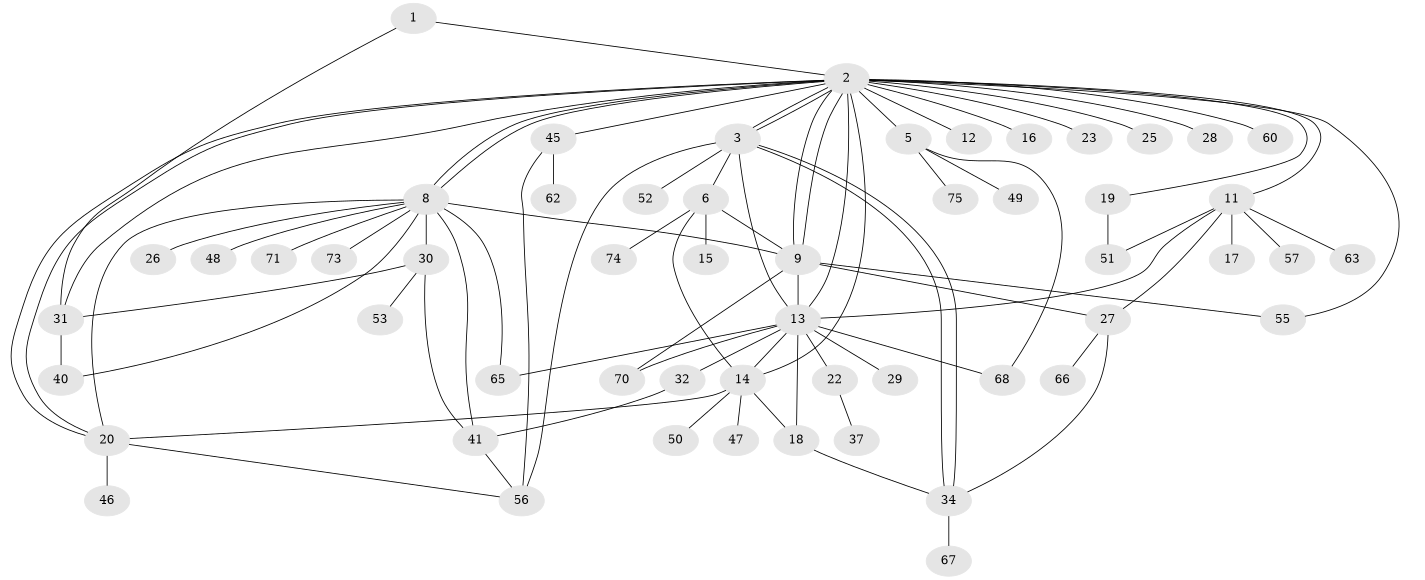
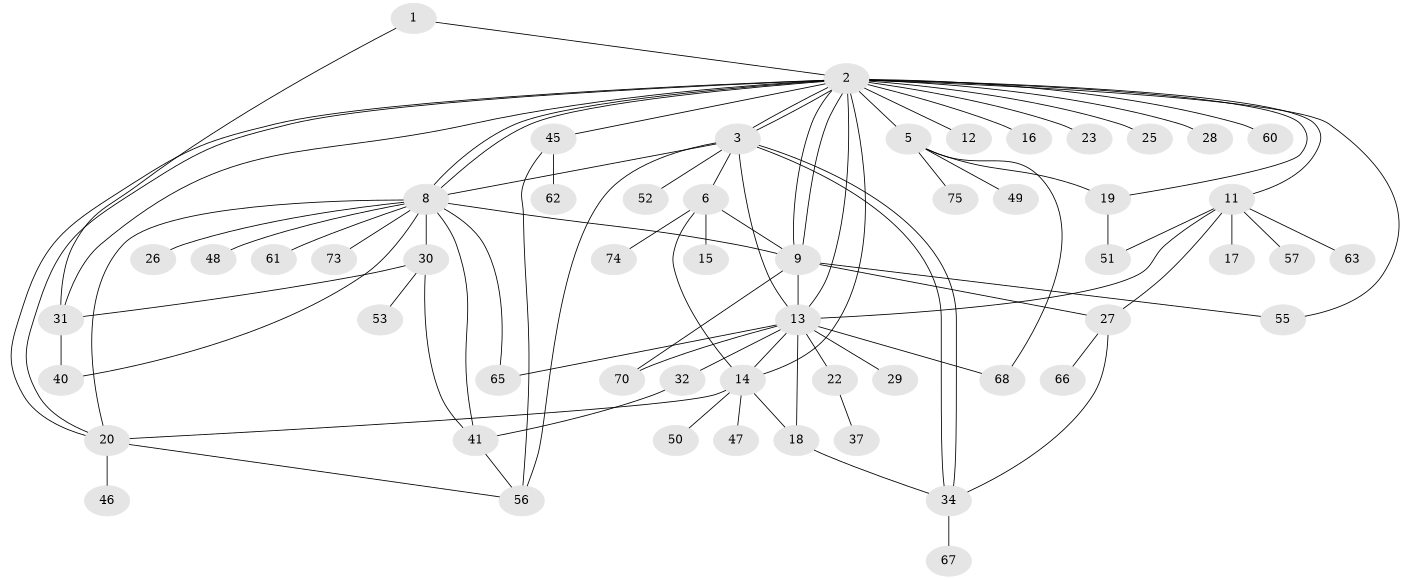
none -> (582, 169)
none -> (1008, 170)
(274, 260) -> (274, 260)
